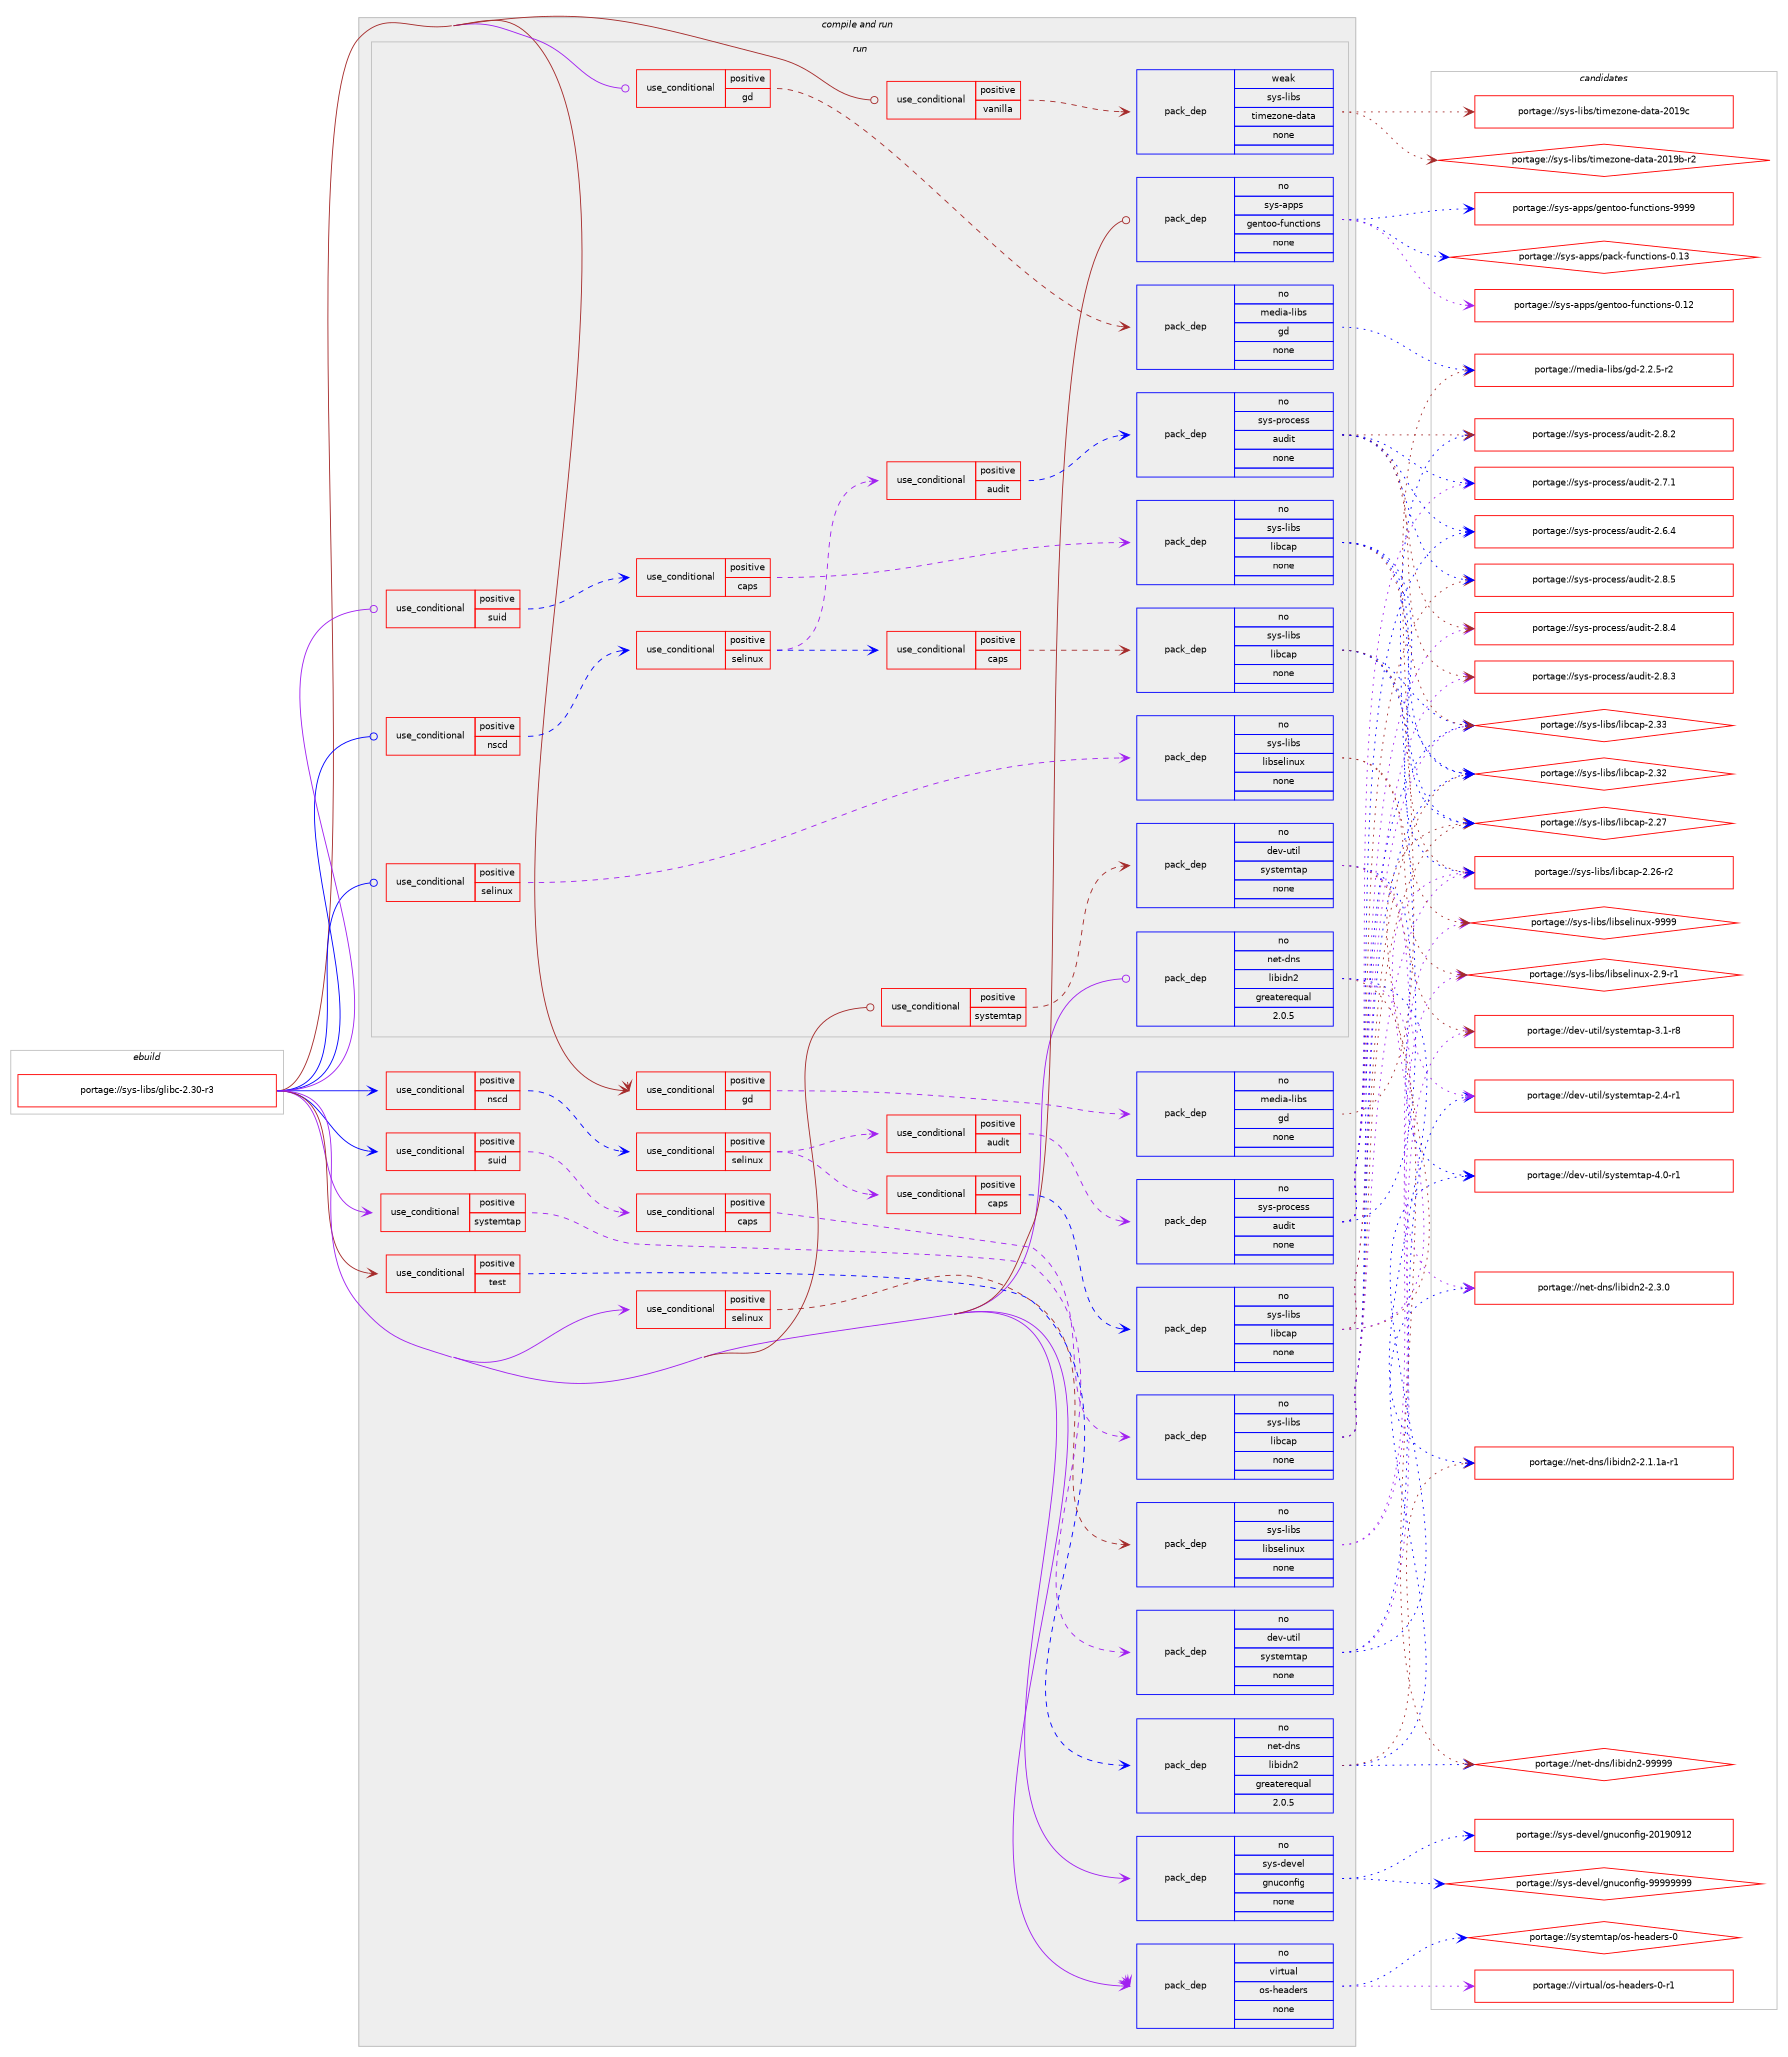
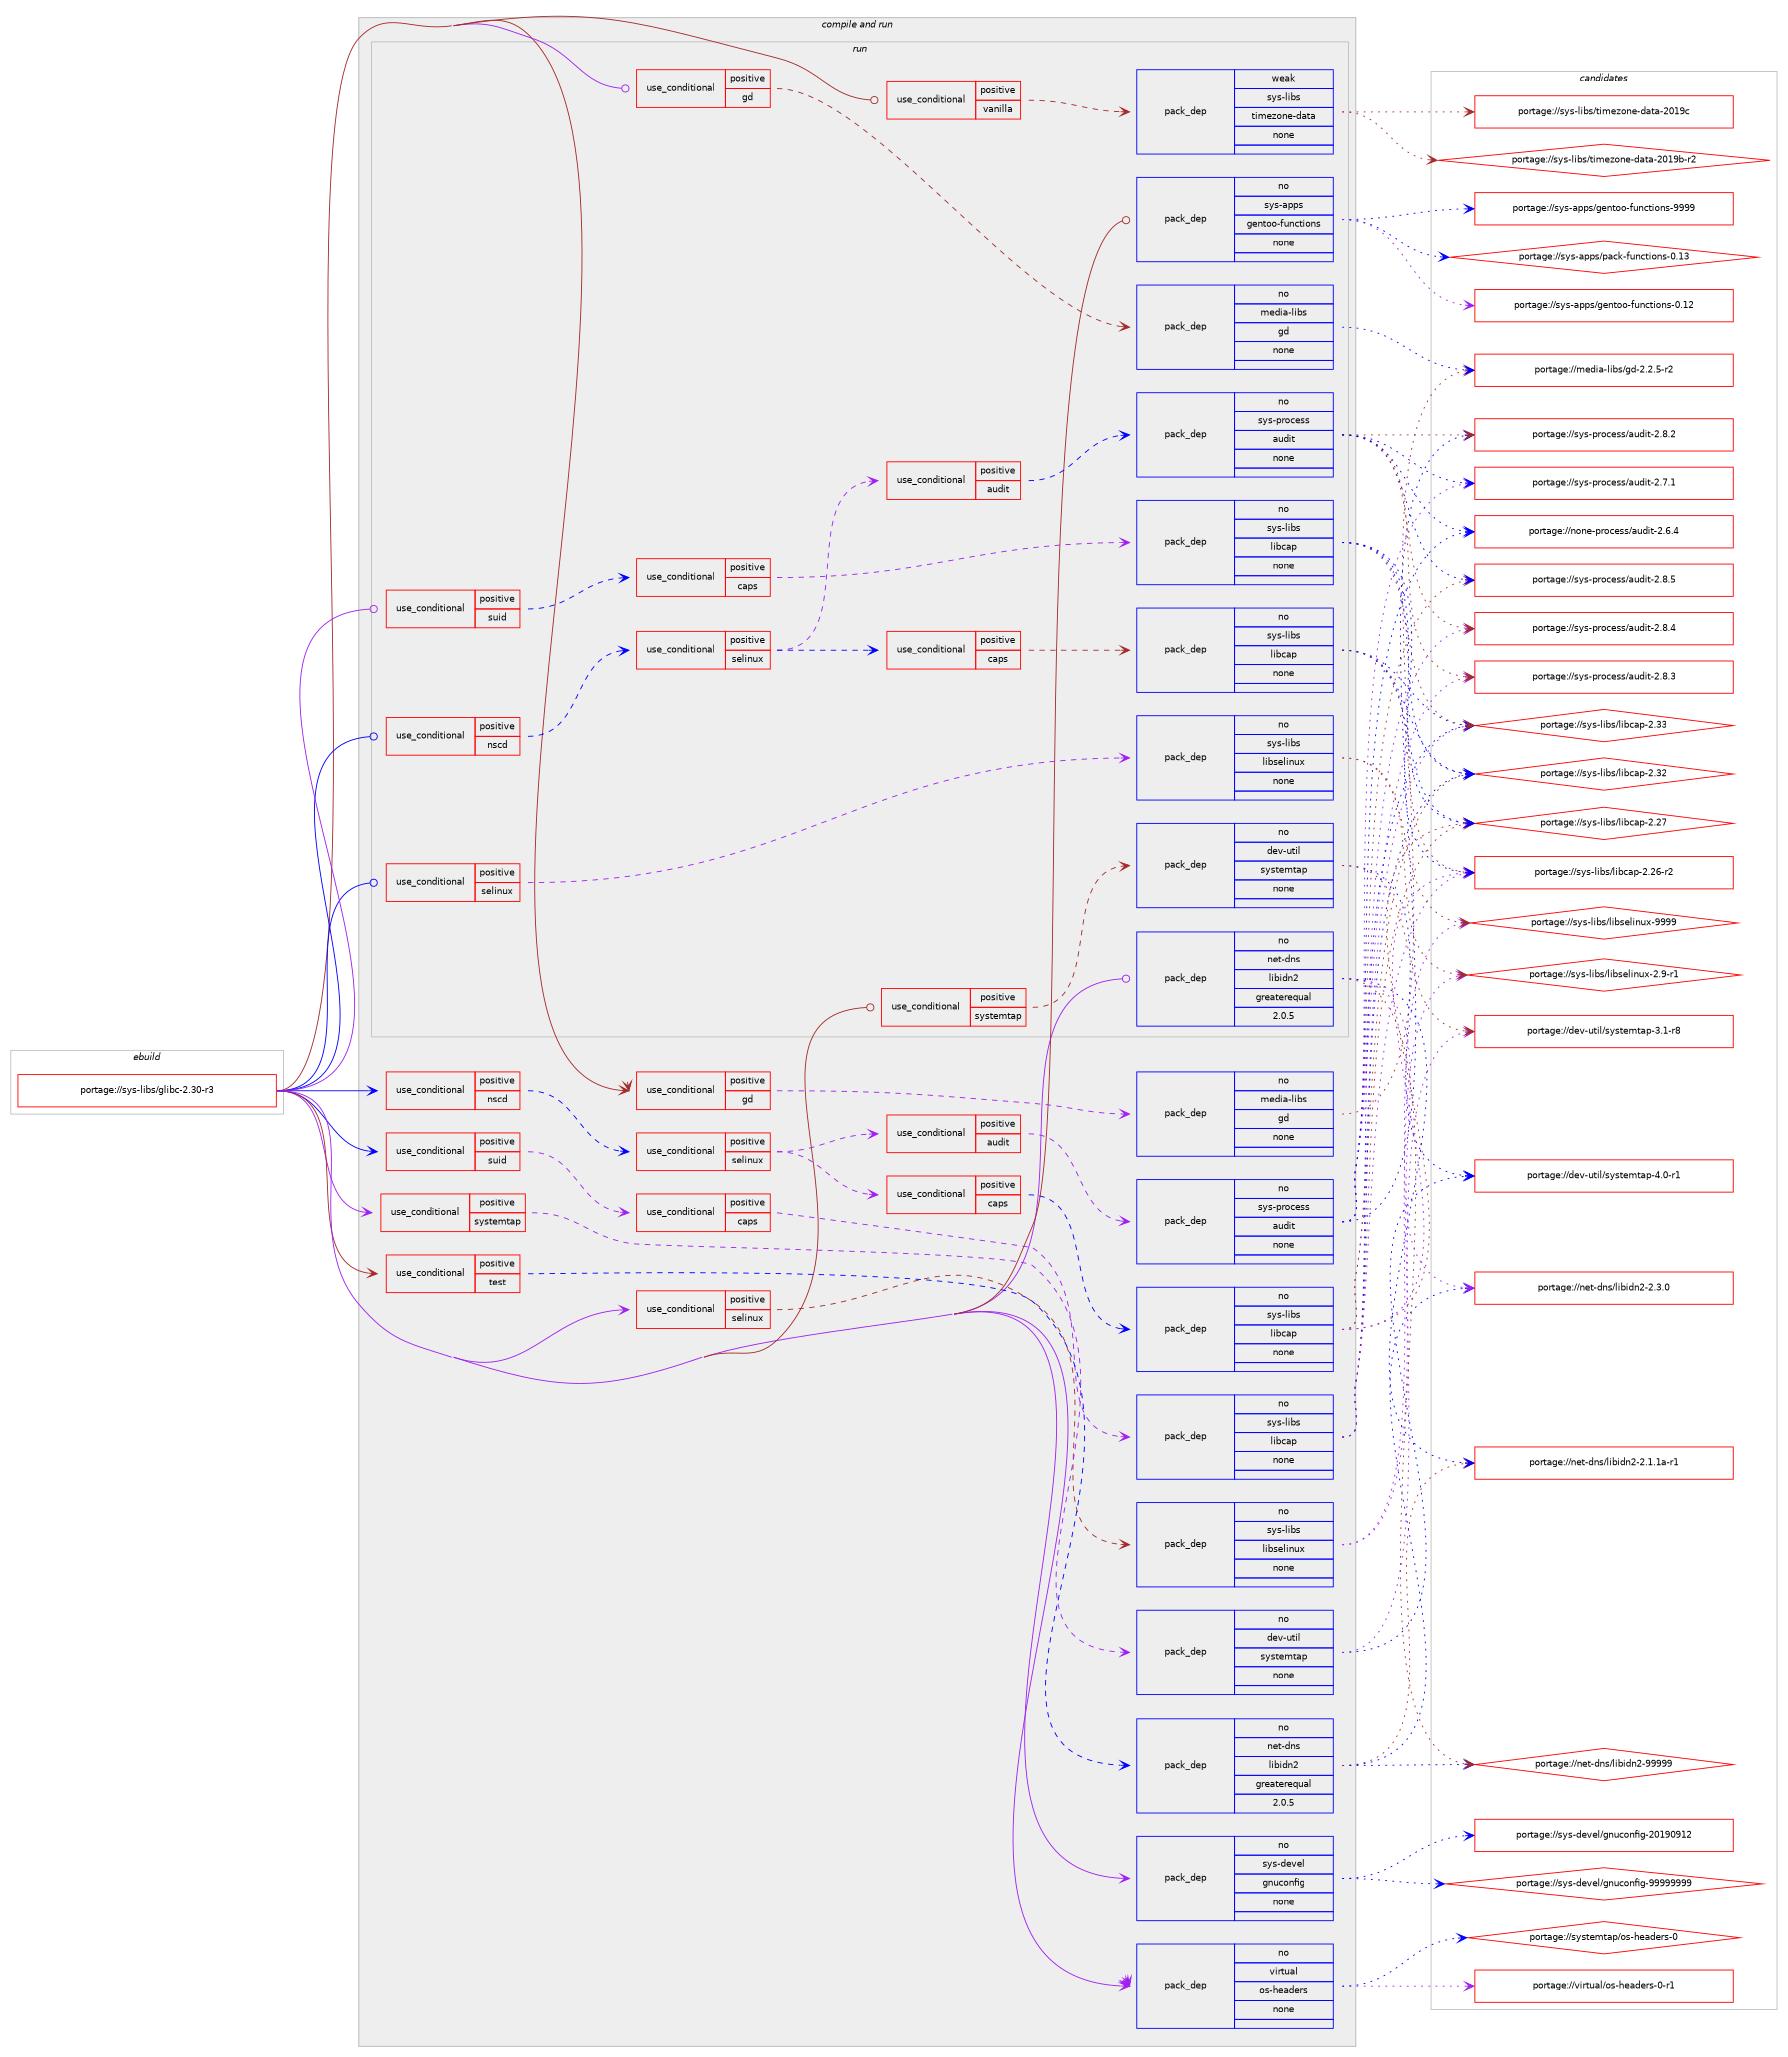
(1604, 532) -> (1604, 532)
(1604, 1096) -> none
